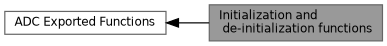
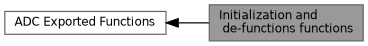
(296, 23) -> (286, 23)
